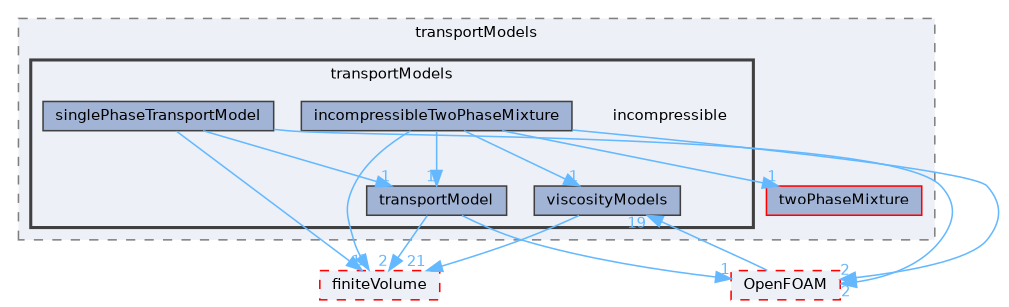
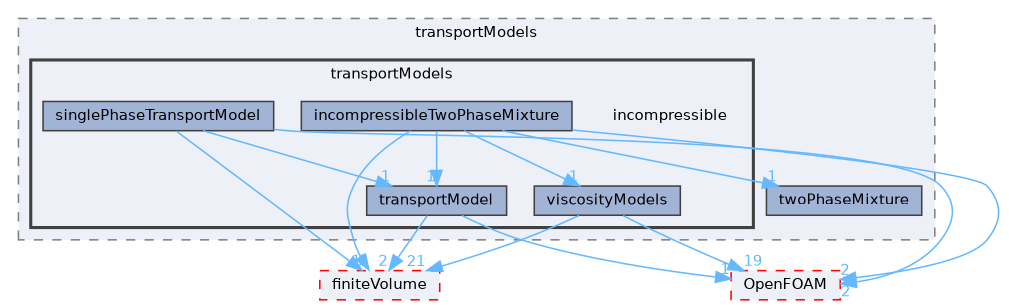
(844, 201) -> (844, 201)
(722, 250) -> (694, 249)
